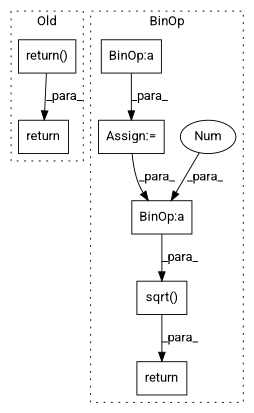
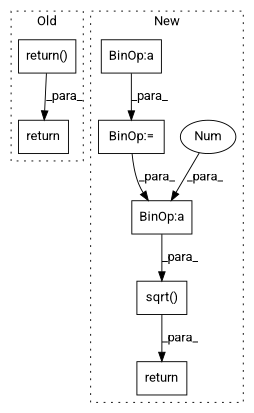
(167, 22) -> (167, 22)
(131, 137) -> (131, 137)
